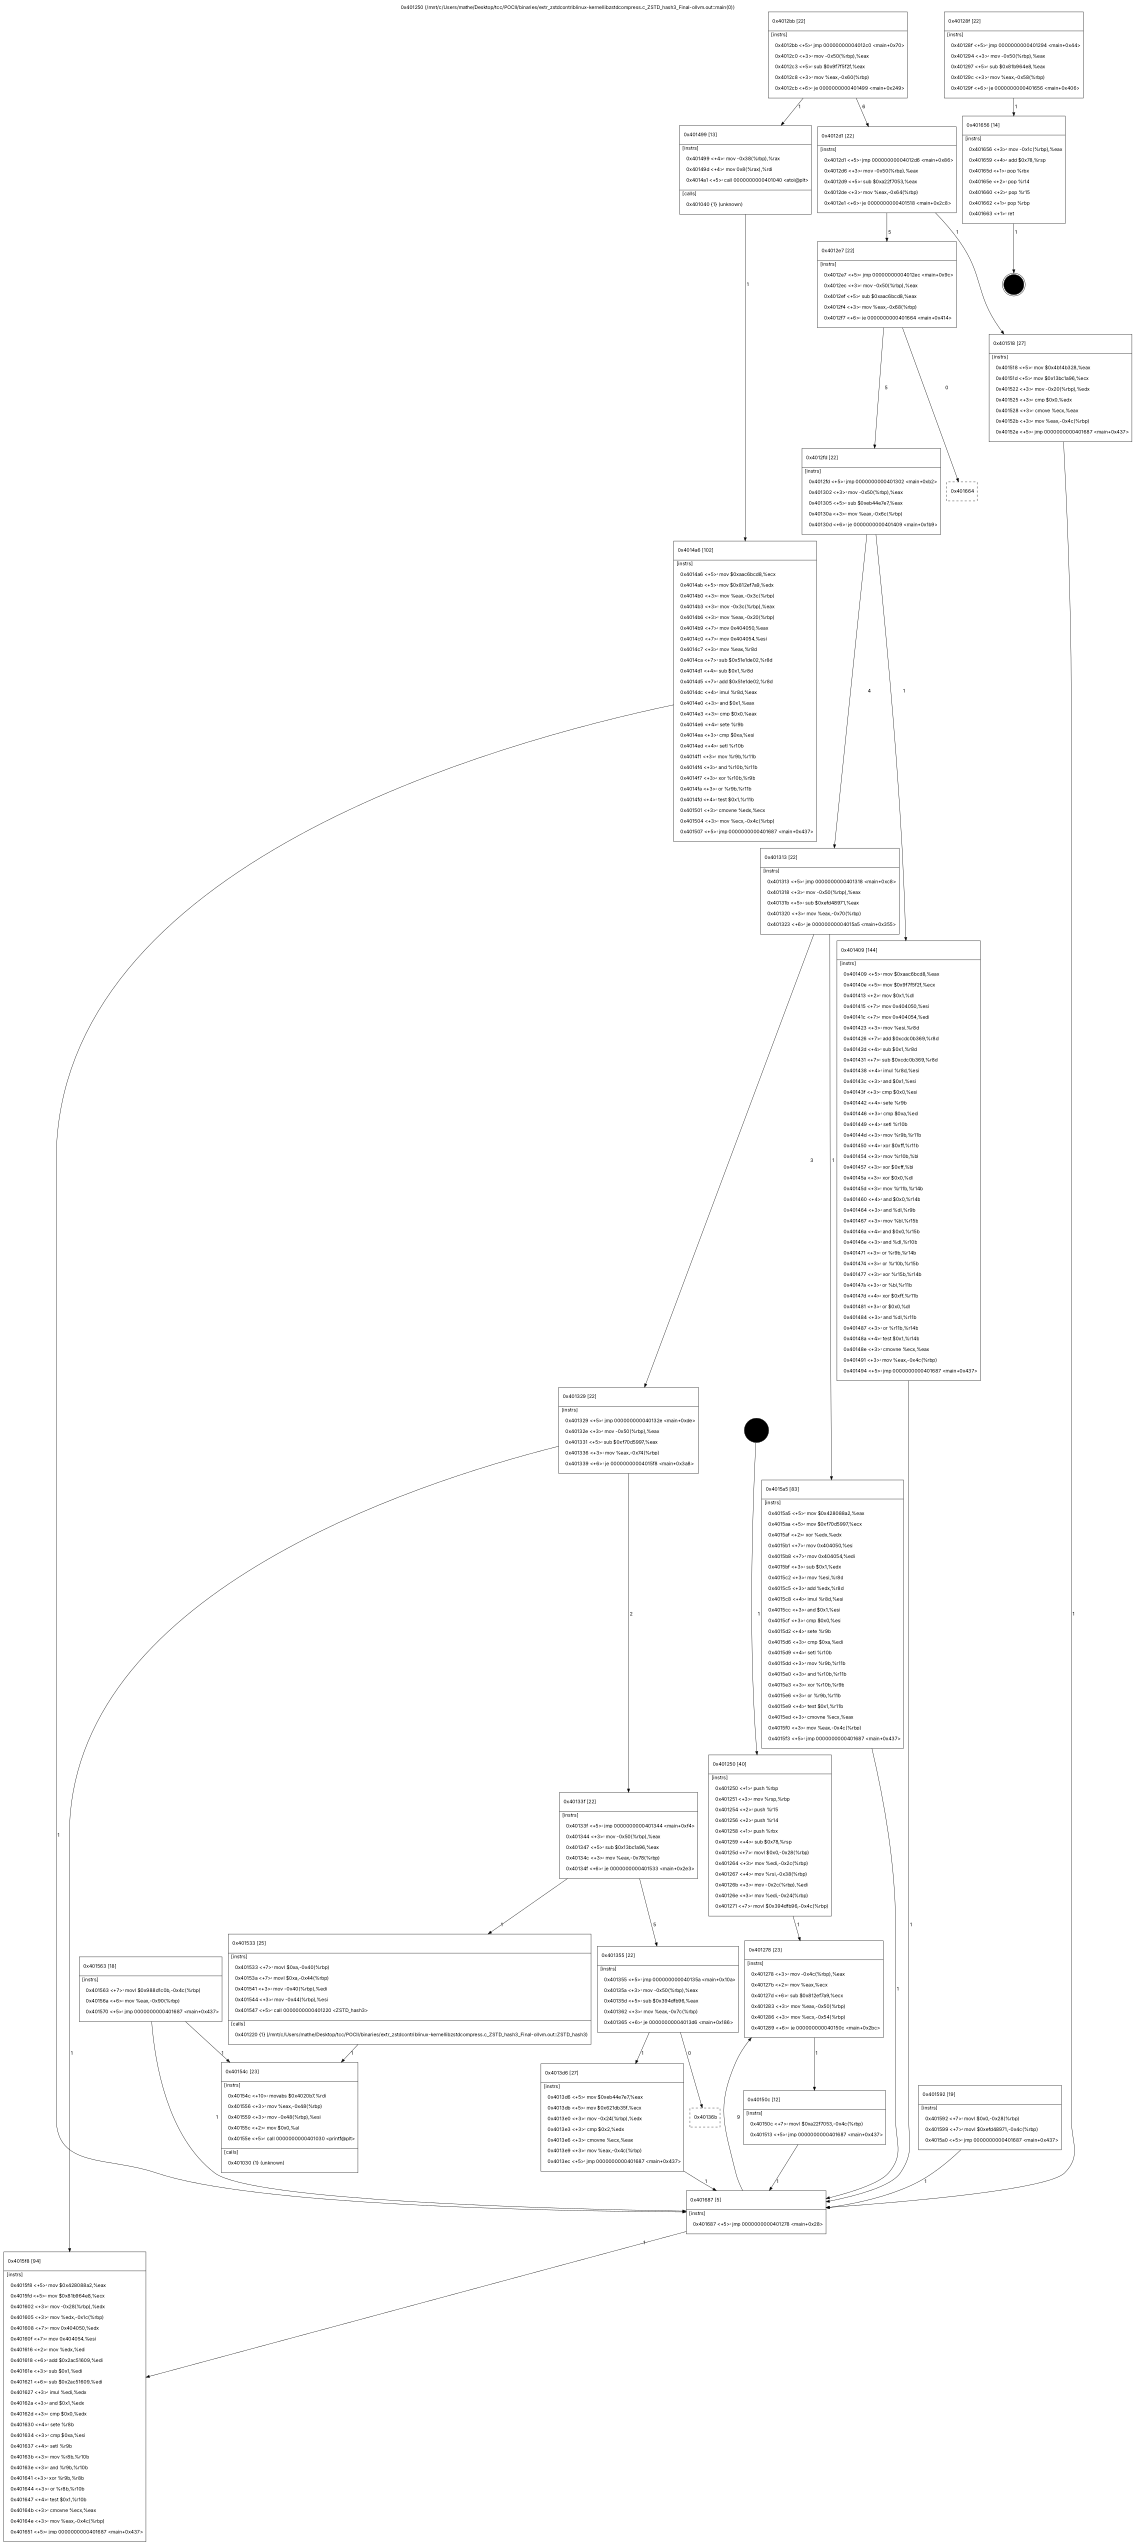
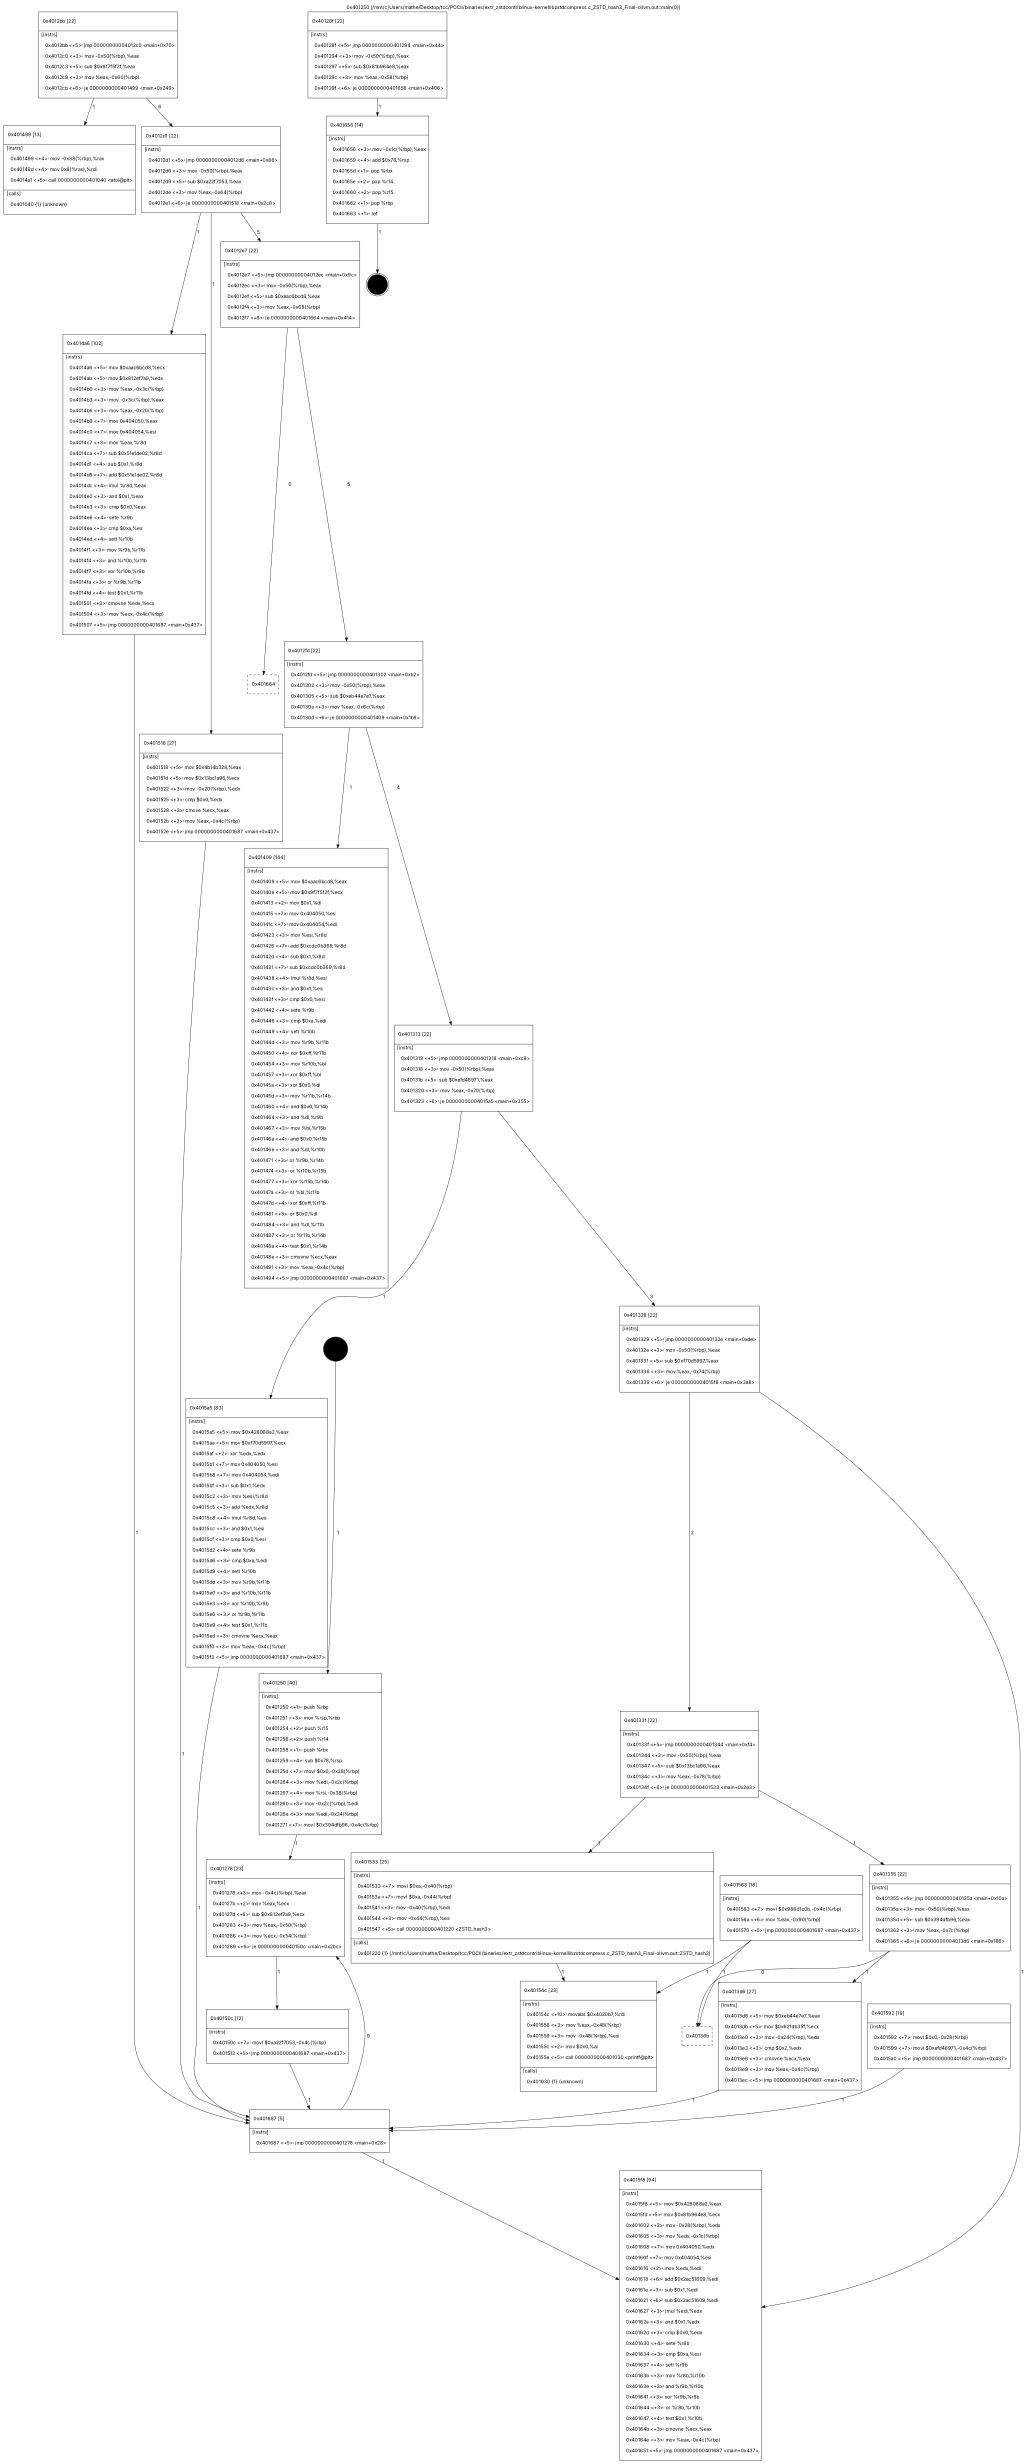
(745, 376) -> (186, 272)
(909, 1817) -> none
(654, 1925) -> (854, 1844)
(363, 2198) -> (718, 1977)
